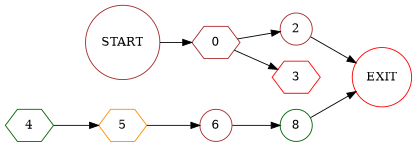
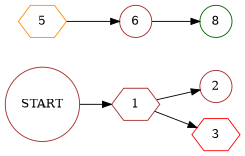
(216, 42) -> (136, 104)
(382, 77) -> none
(29, 125) -> none
